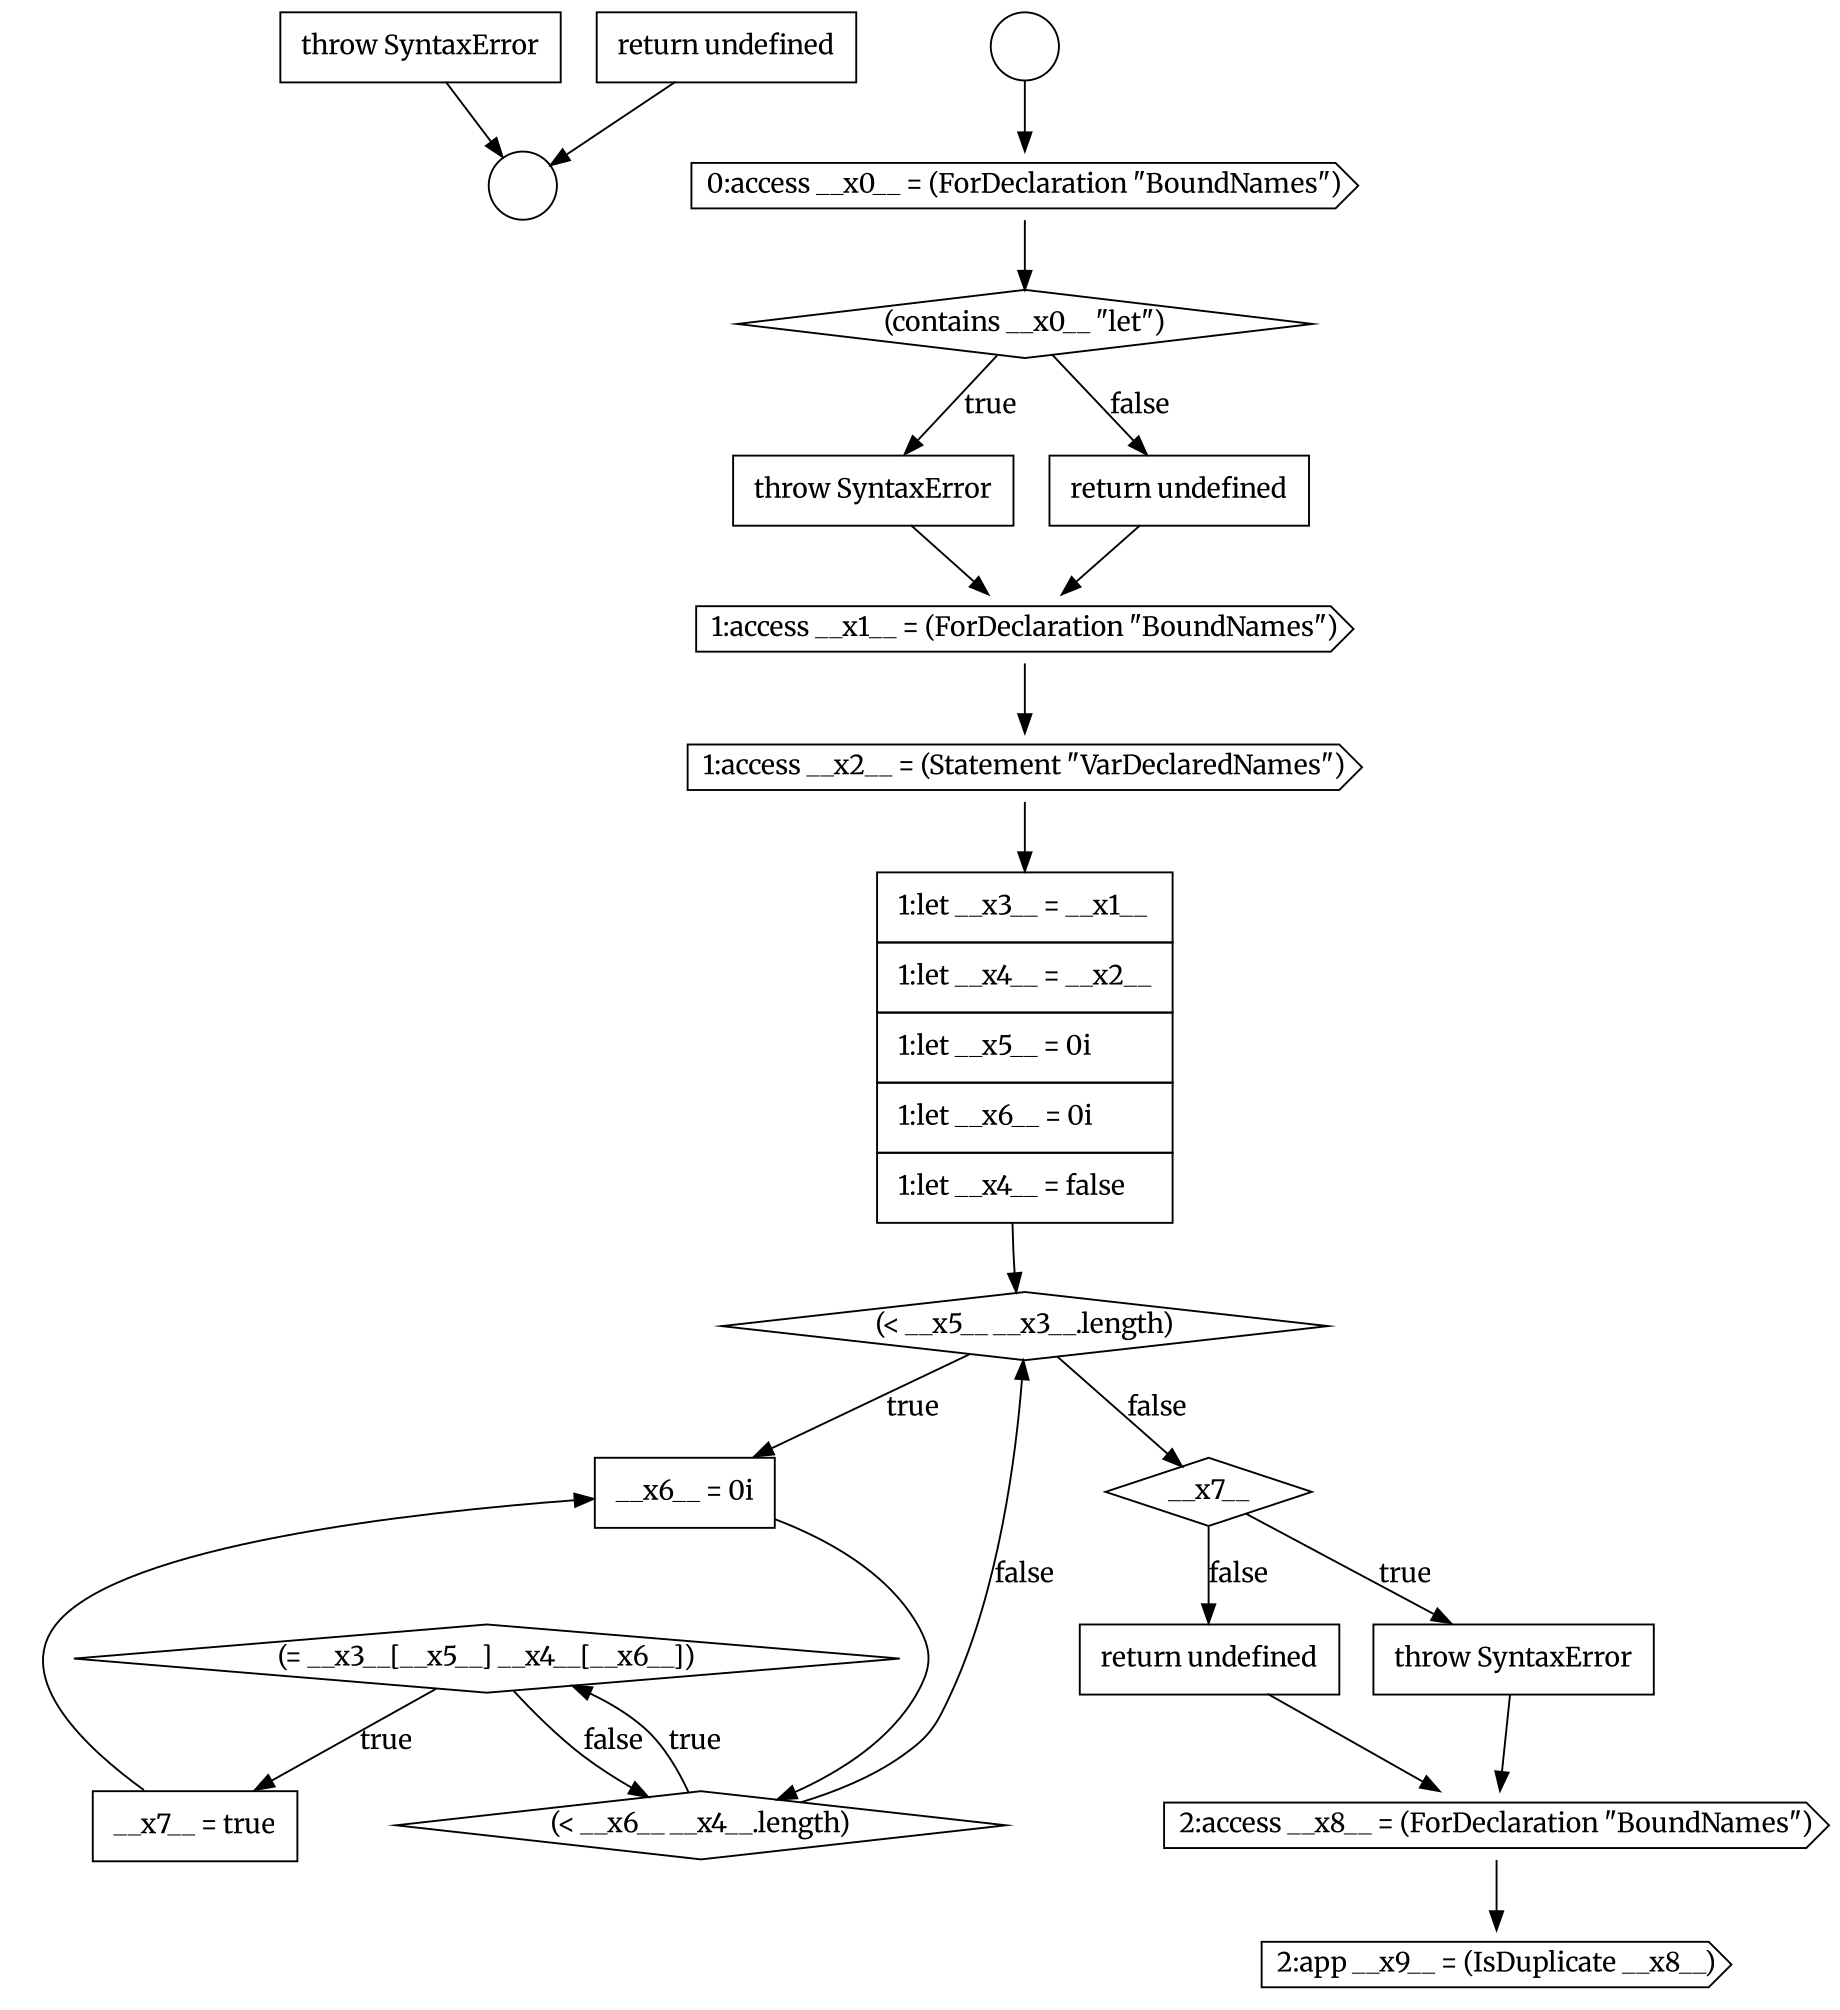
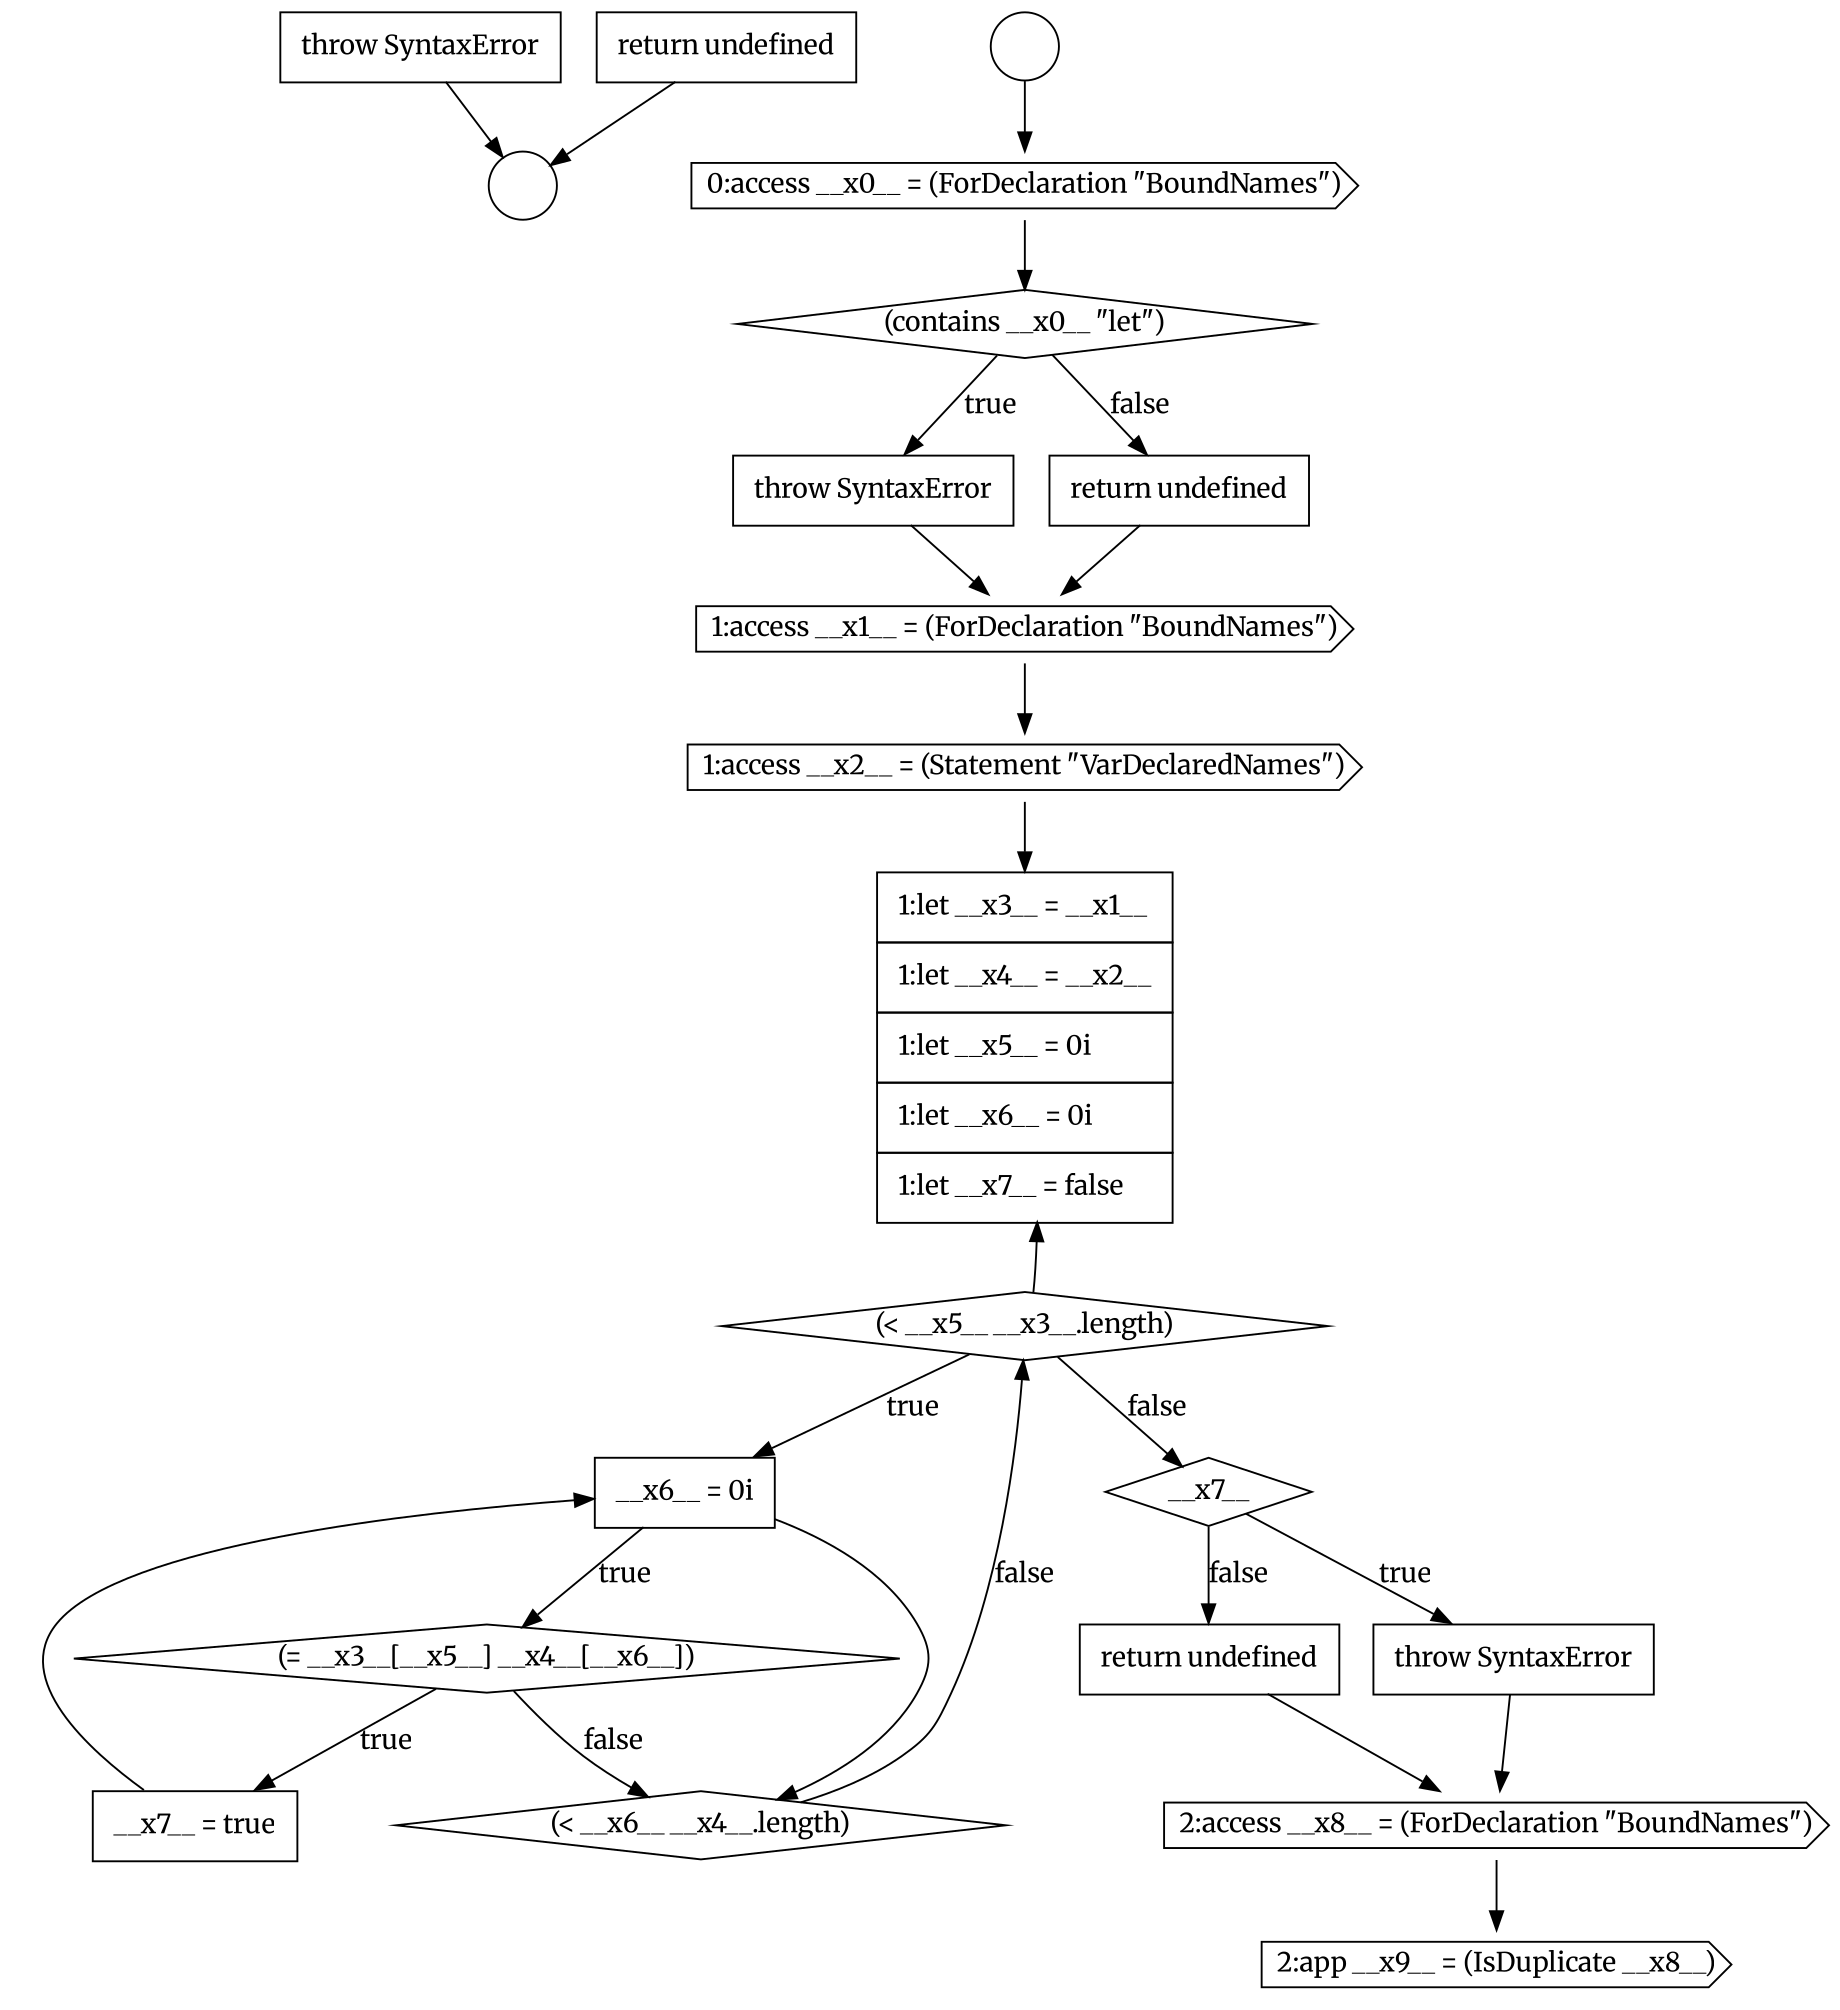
(1013, 1187) -> (1012, 1187)
(1013, 1248) -> (1035, 1267)
(649, 1733) -> (591, 1571)
